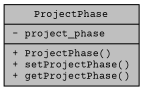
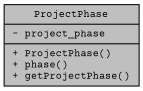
(72, 64) -> (41, 64)
